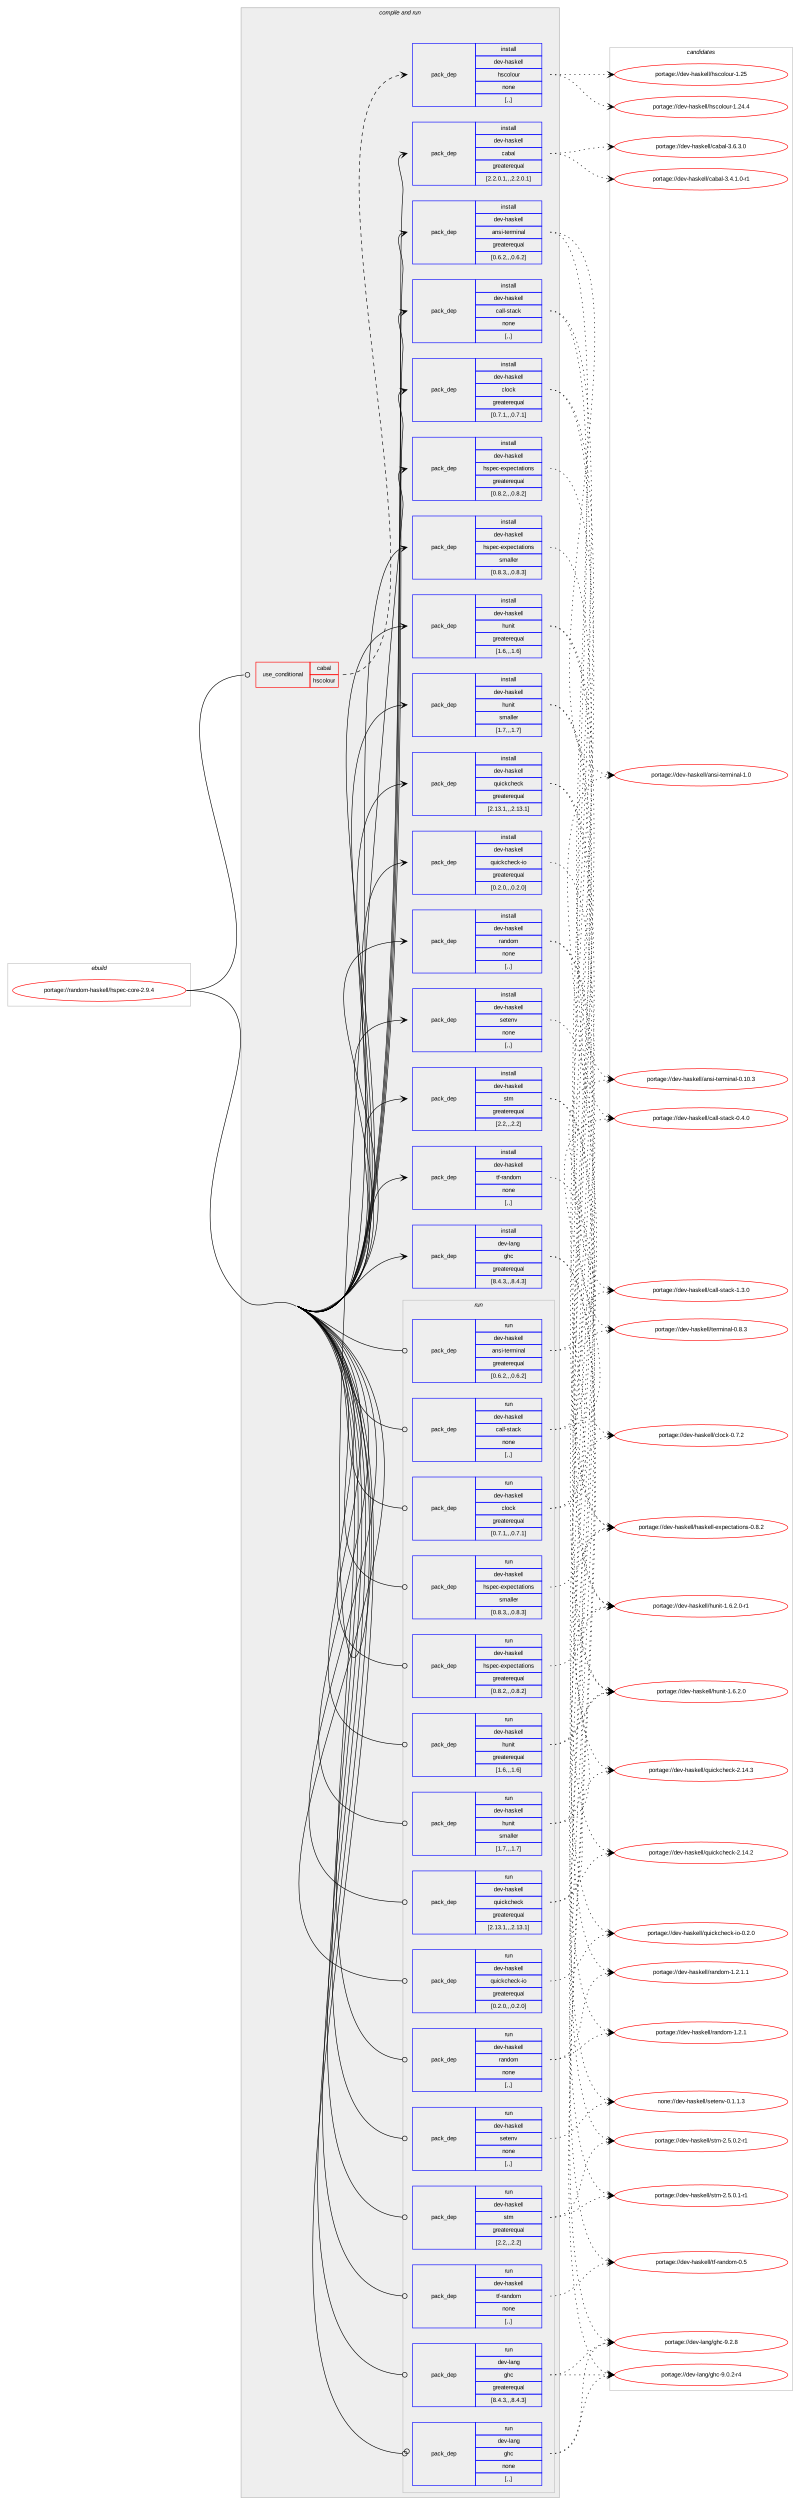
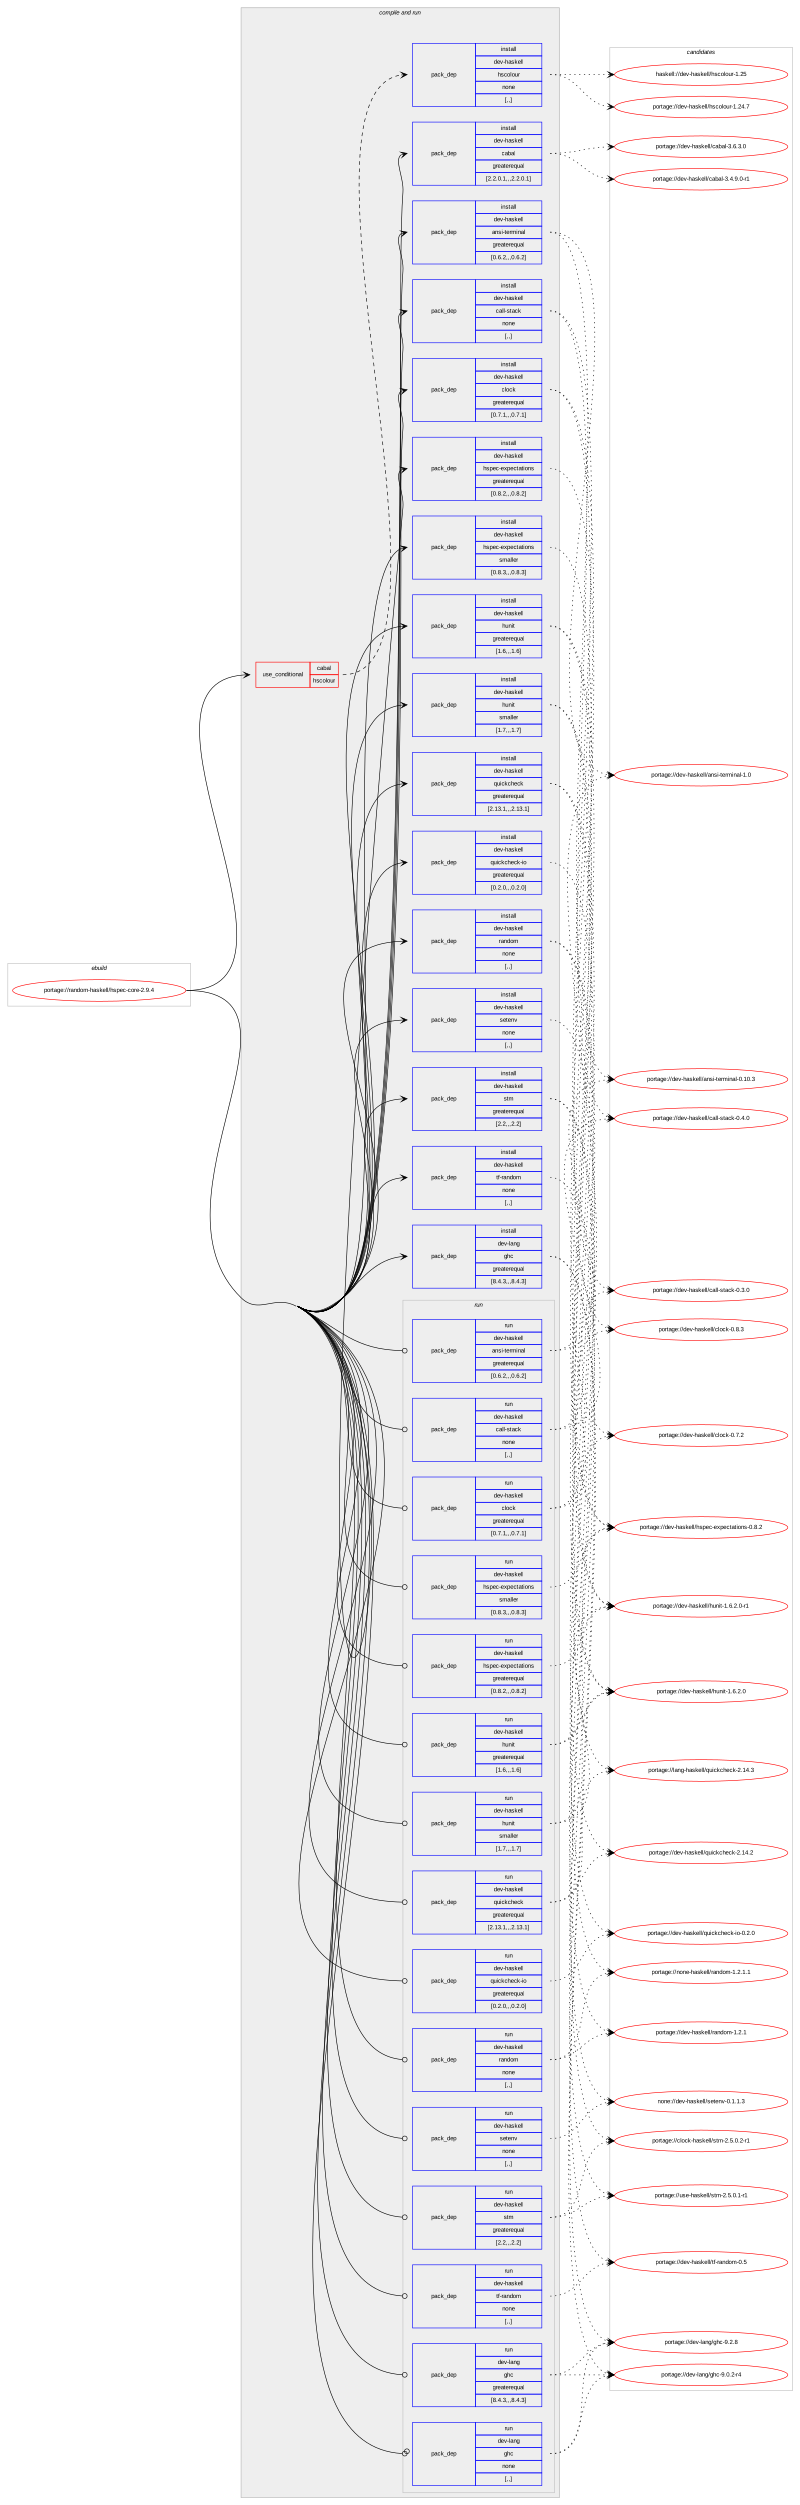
(701, 75) -> (701, 75)
(701, 107) -> (701, 107)
(701, 179) -> (701, 179)
(219, 836) -> (219, 836)
(701, 1291) -> (701, 1291)
(701, 1330) -> (701, 1330)
(701, 1528) -> (701, 1528)
(701, 1770) -> (701, 1770)
(701, 1973) -> (701, 1973)
(701, 2141) -> (701, 2141)
(701, 2196) -> (701, 2196)
